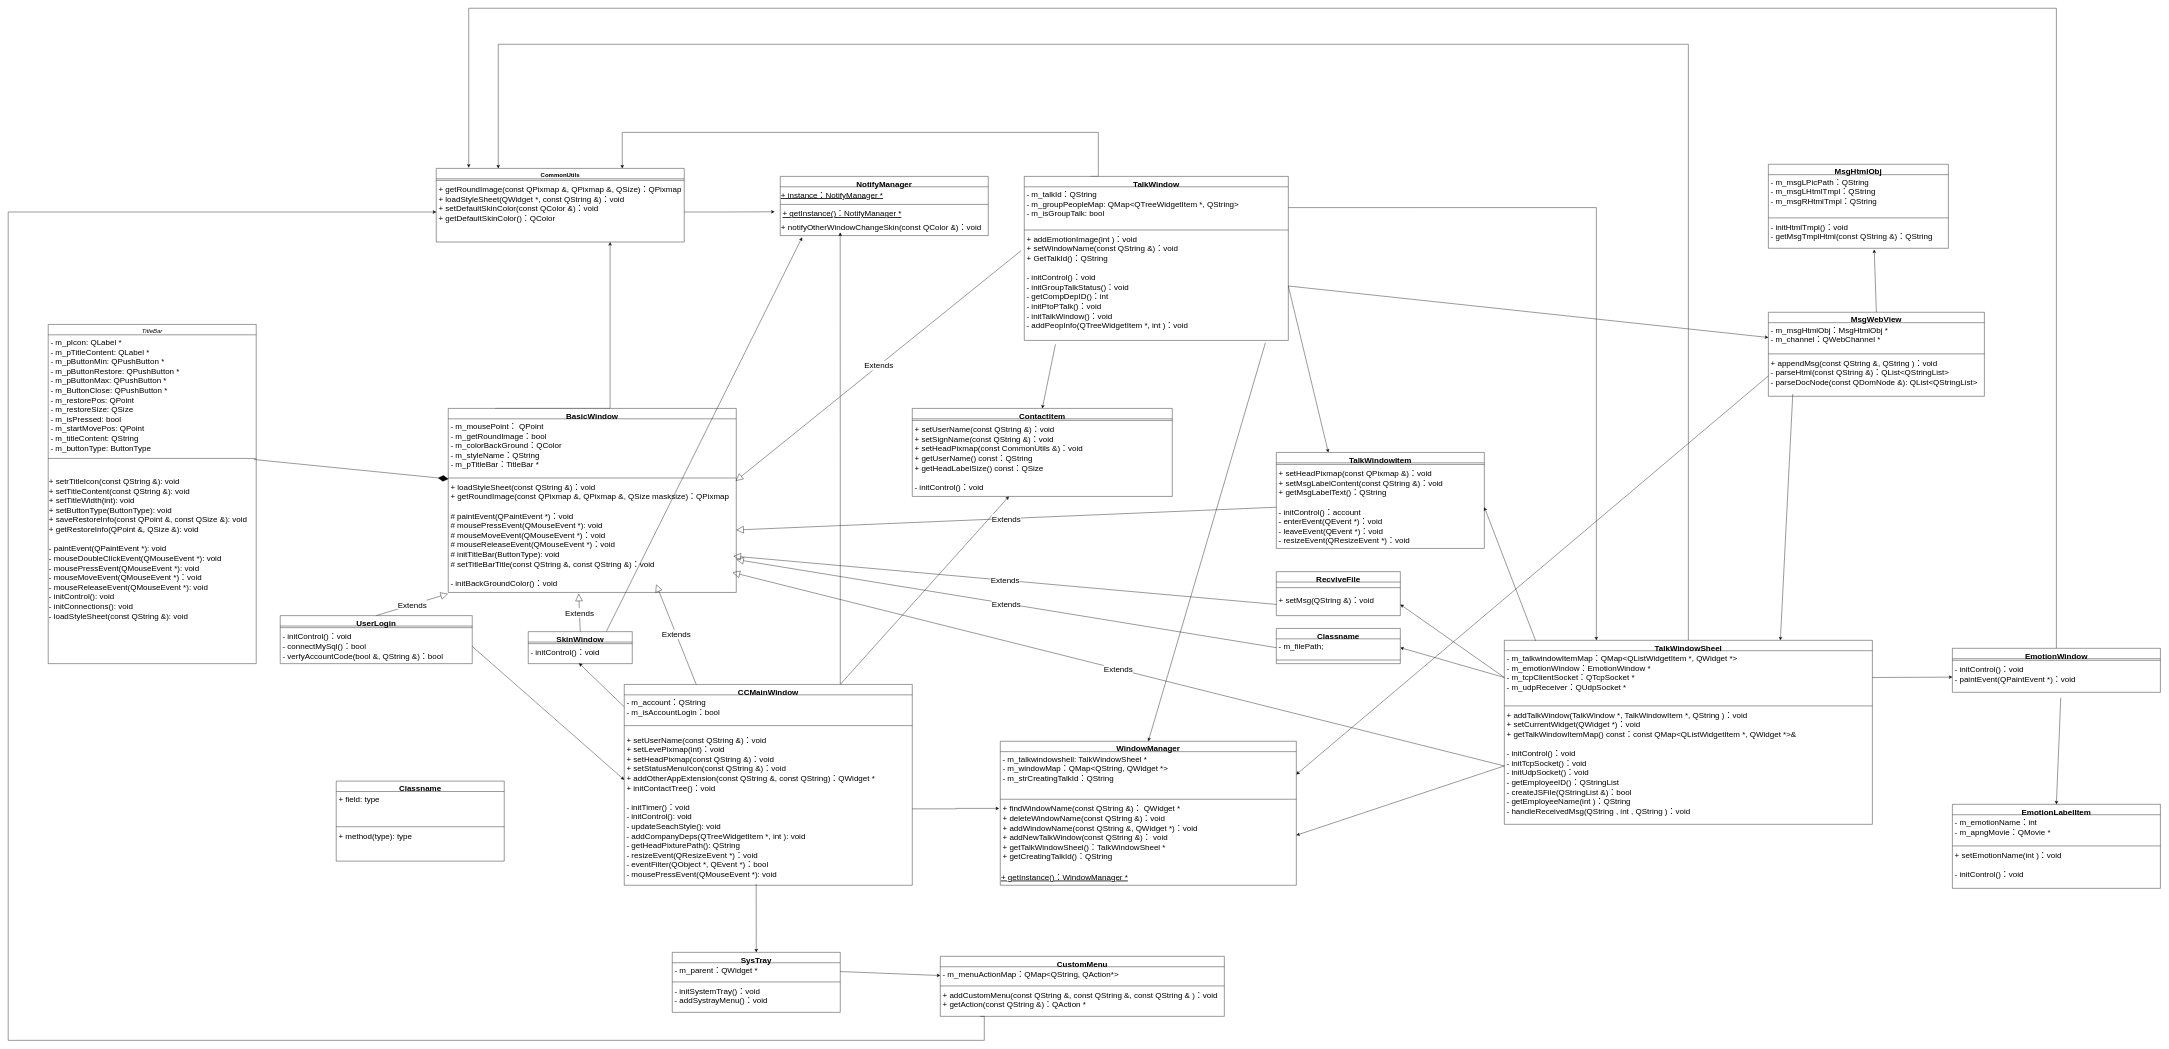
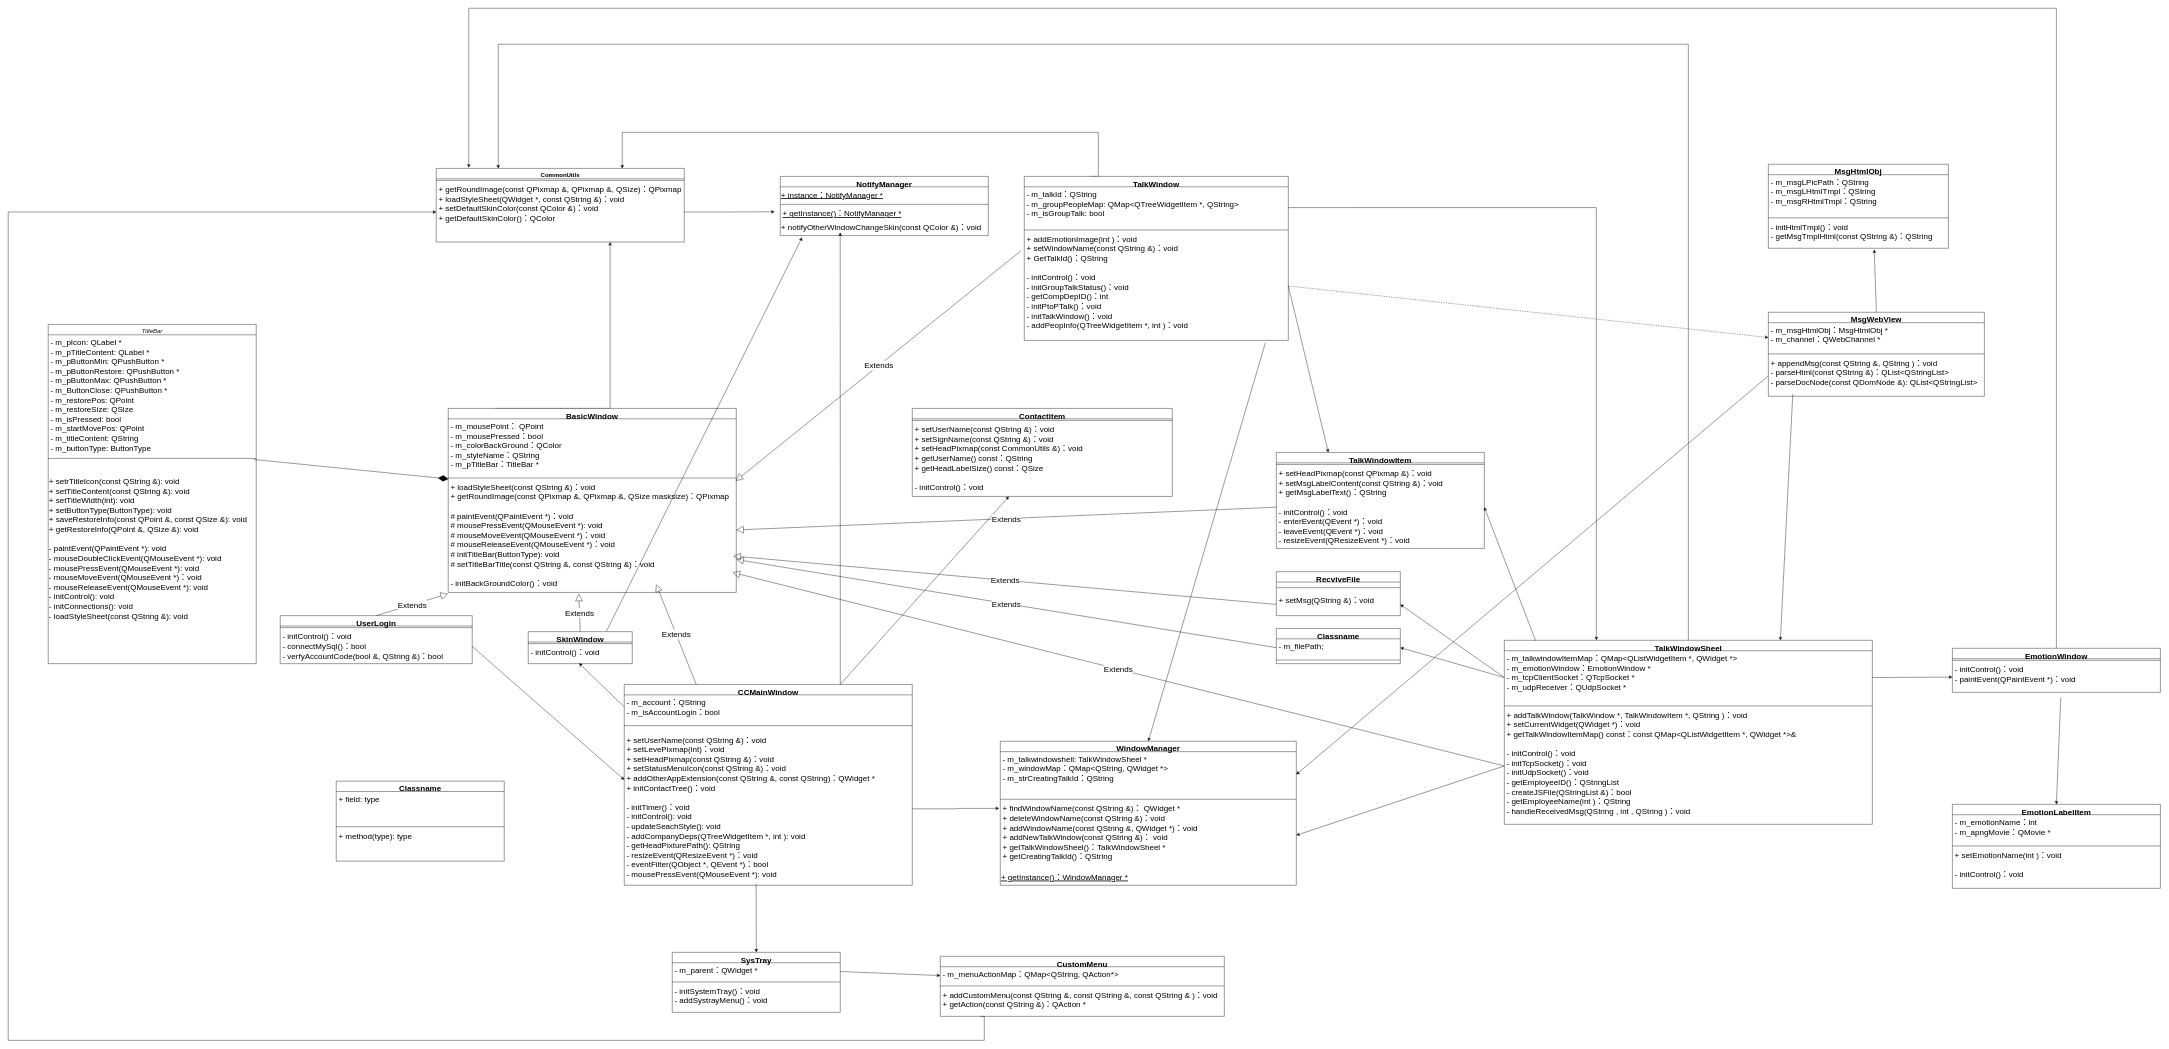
(1527, 312) -> (1527, 312)
(1043, 404) -> none
(497, 426) -> (497, 426)
(1357, 473) -> (1357, 473)
